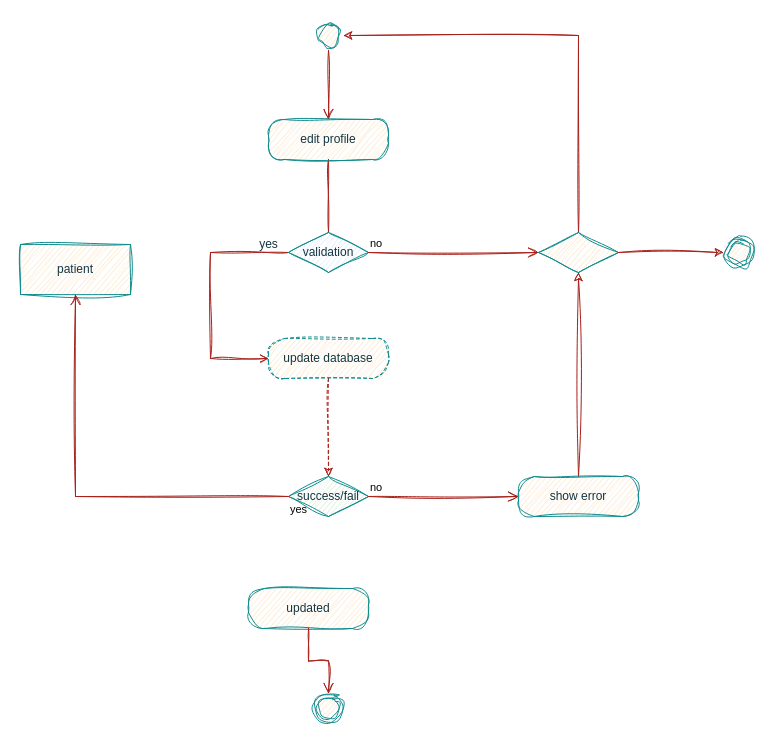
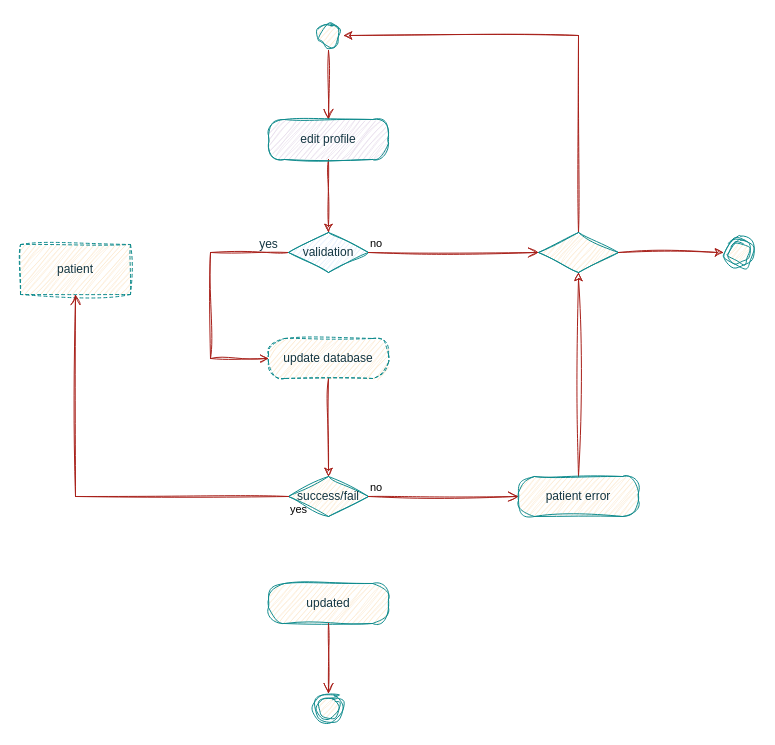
(329, 140) -> (329, 140)
(329, 226) -> (329, 224)
(76, 270) -> (76, 270)
(329, 424) -> (329, 424)
(329, 497) -> (329, 497)
(579, 497) -> (579, 497)
(309, 609) -> (329, 604)
